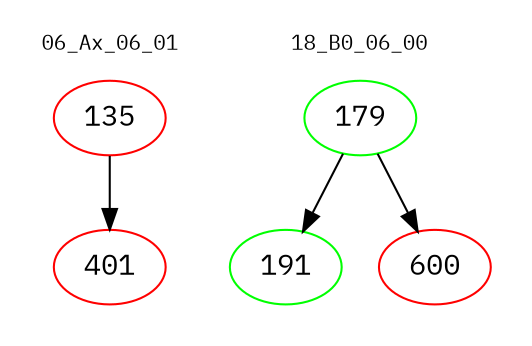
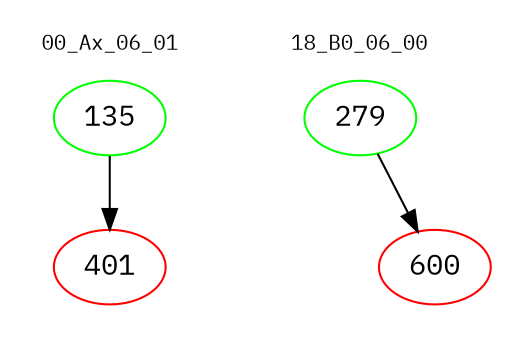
(111, 45) -> (111, 45)
(110, 118) -> (110, 118)
(360, 118) -> (360, 118)
(286, 267) -> none
